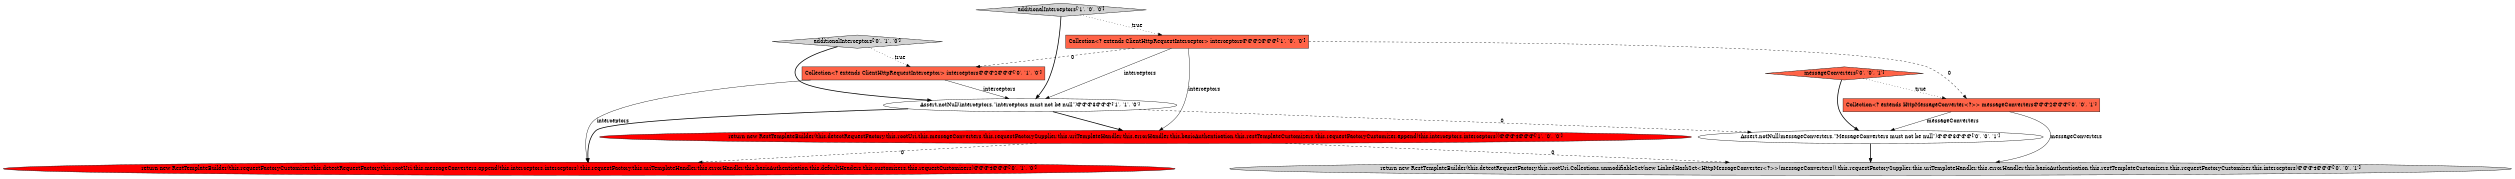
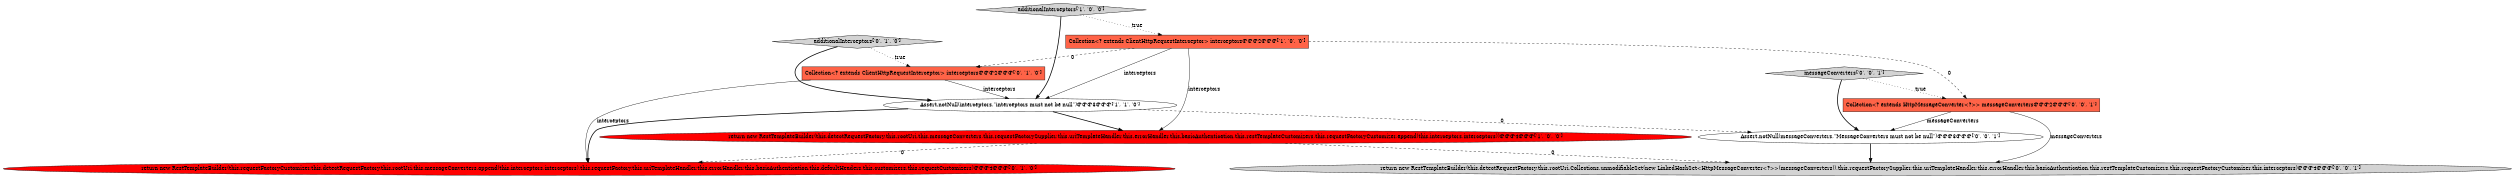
(1844, 73) -> (1844, 73)
